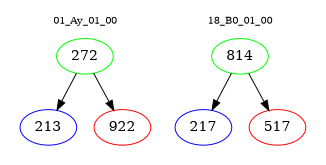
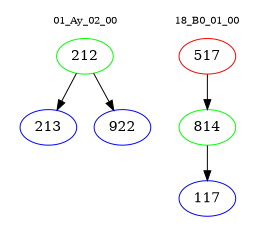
(85, 21) -> (85, 21)
(85, 56) -> (85, 56)
(256, 87) -> (207, 87)
(122, 127) -> (122, 127)
(203, 127) -> (207, 198)
